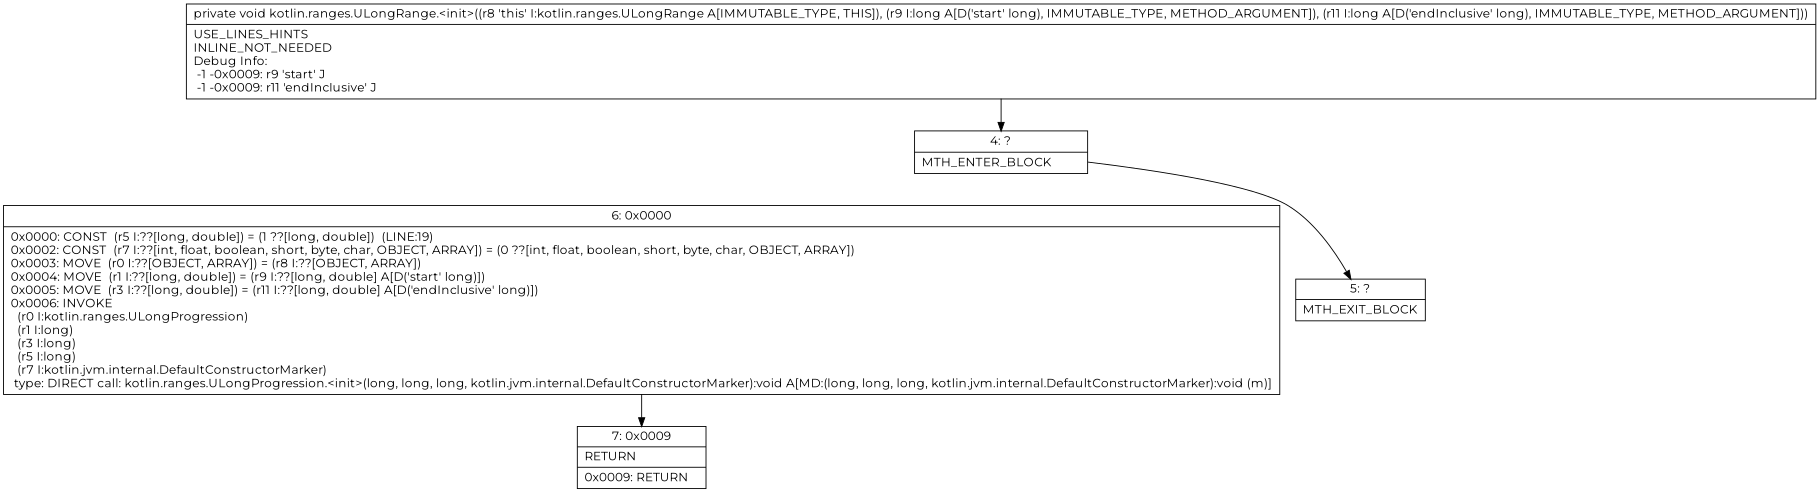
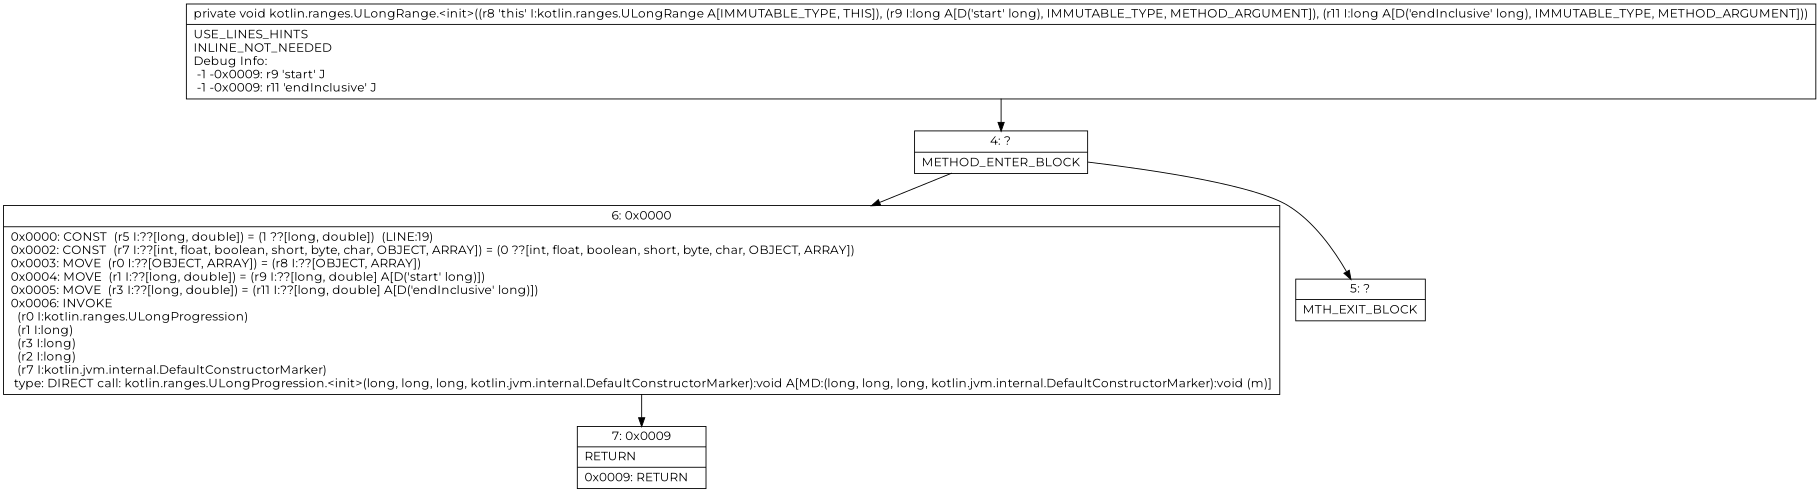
(987, 162) -> (1001, 162)
none -> (916, 188)
(43, 357) -> (43, 357)
